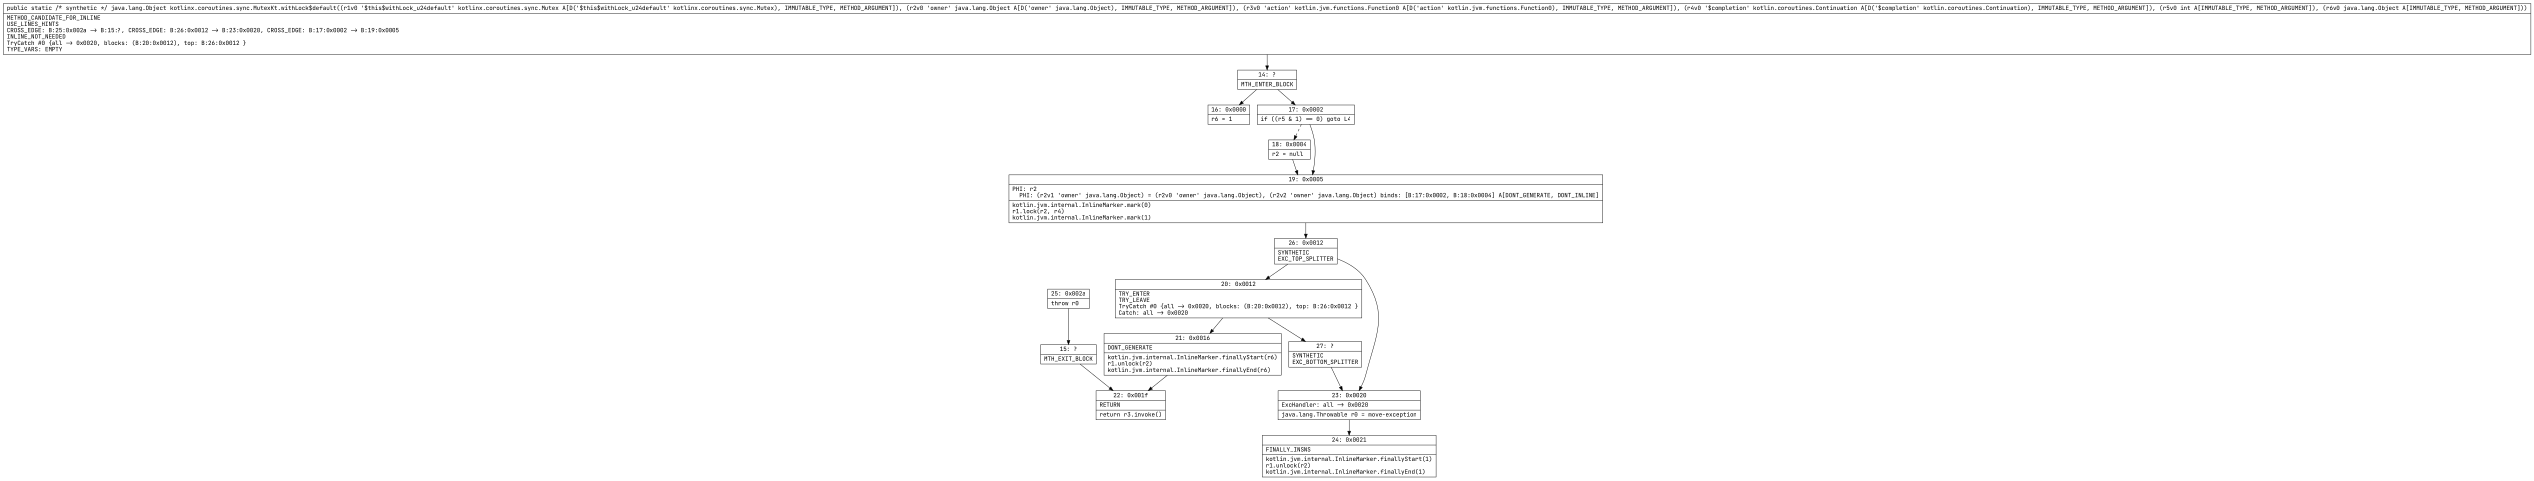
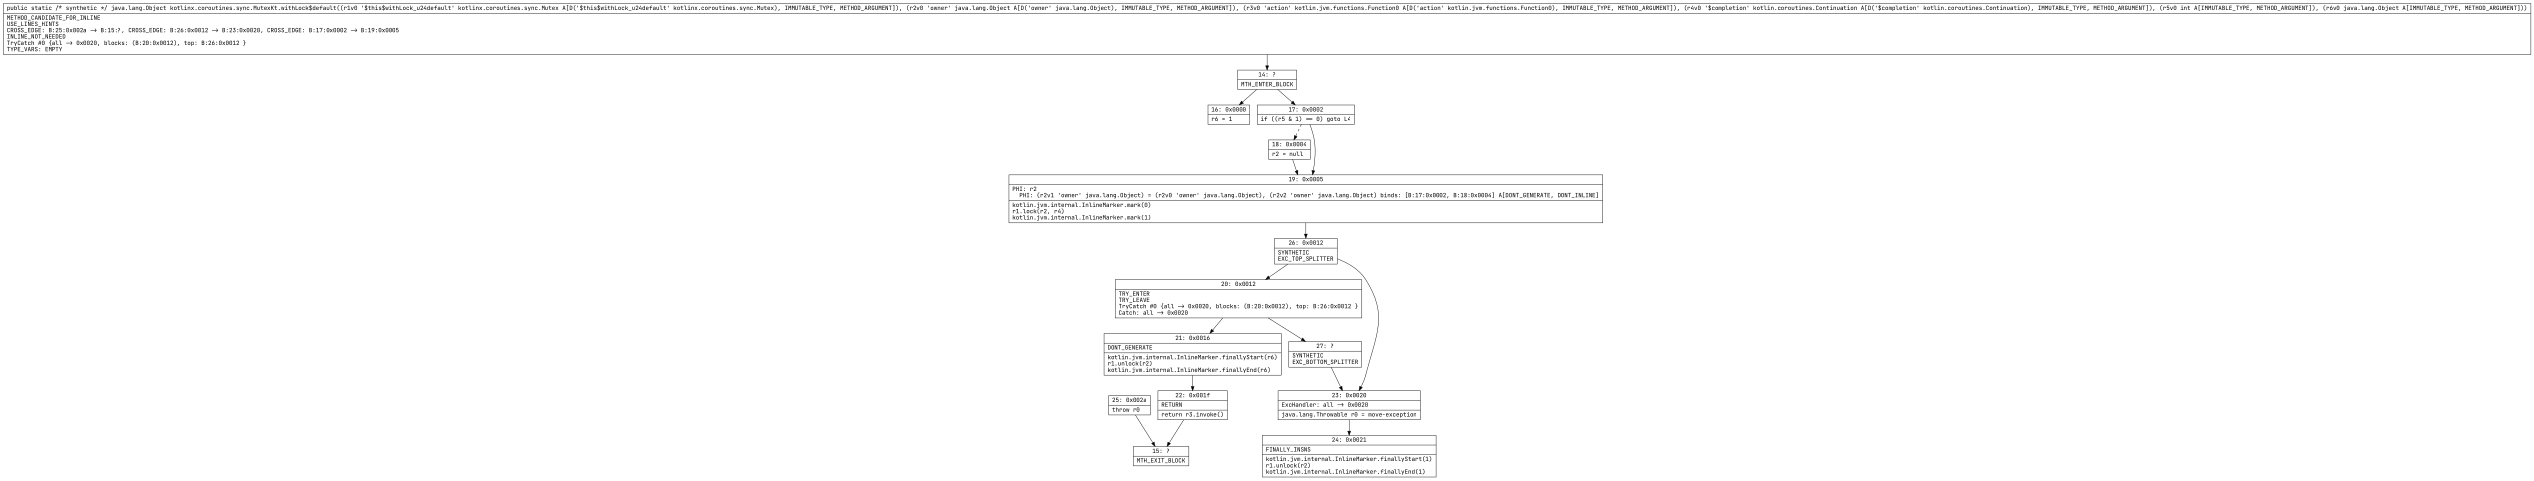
(1095, 376) -> (1176, 431)
